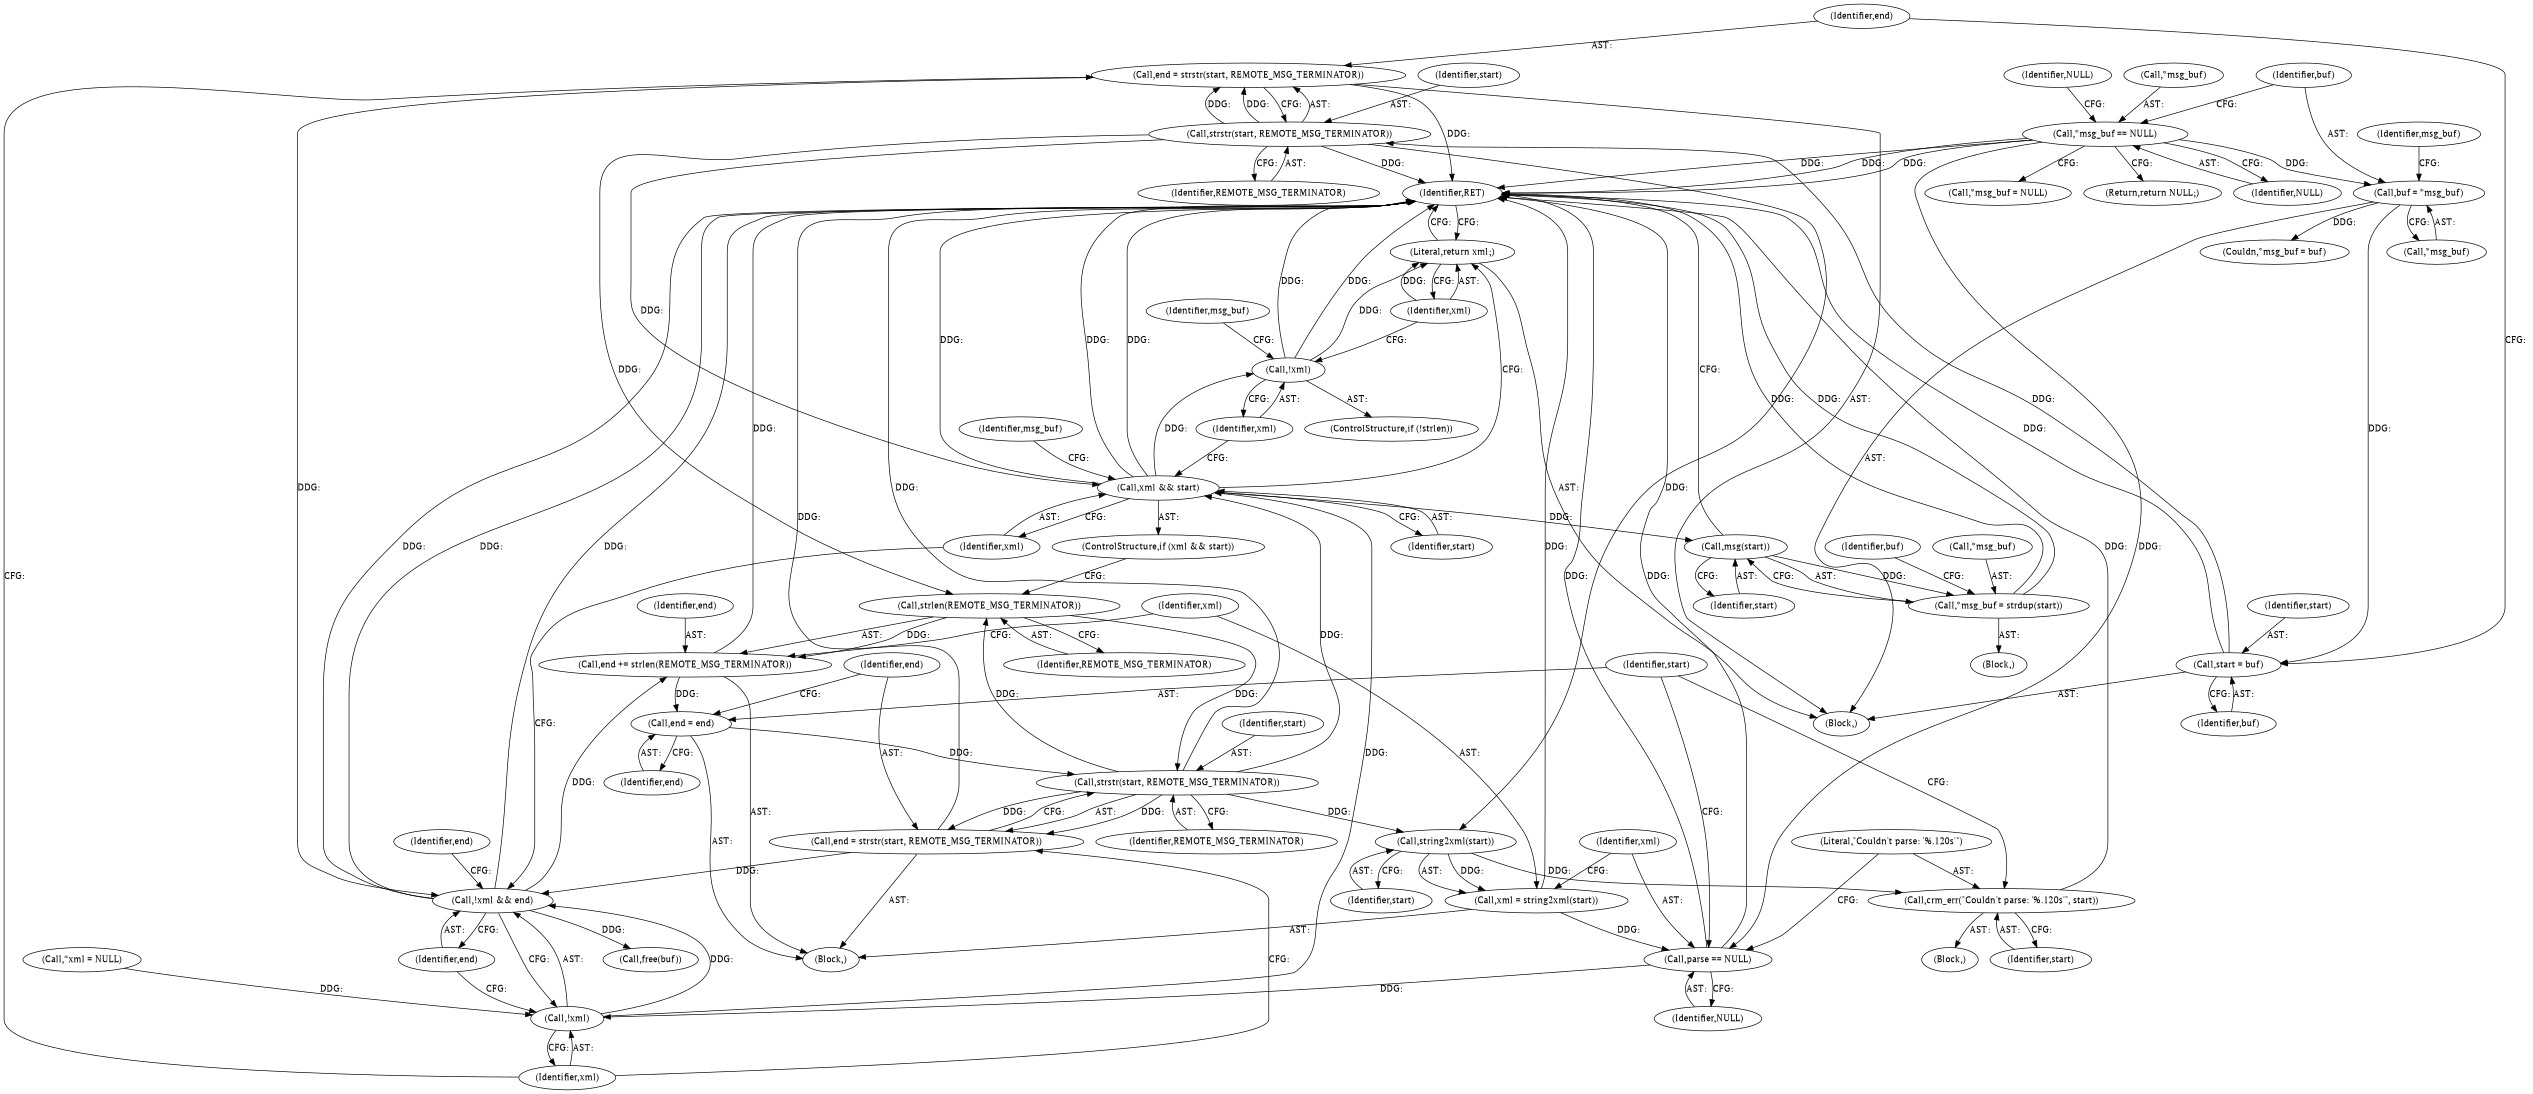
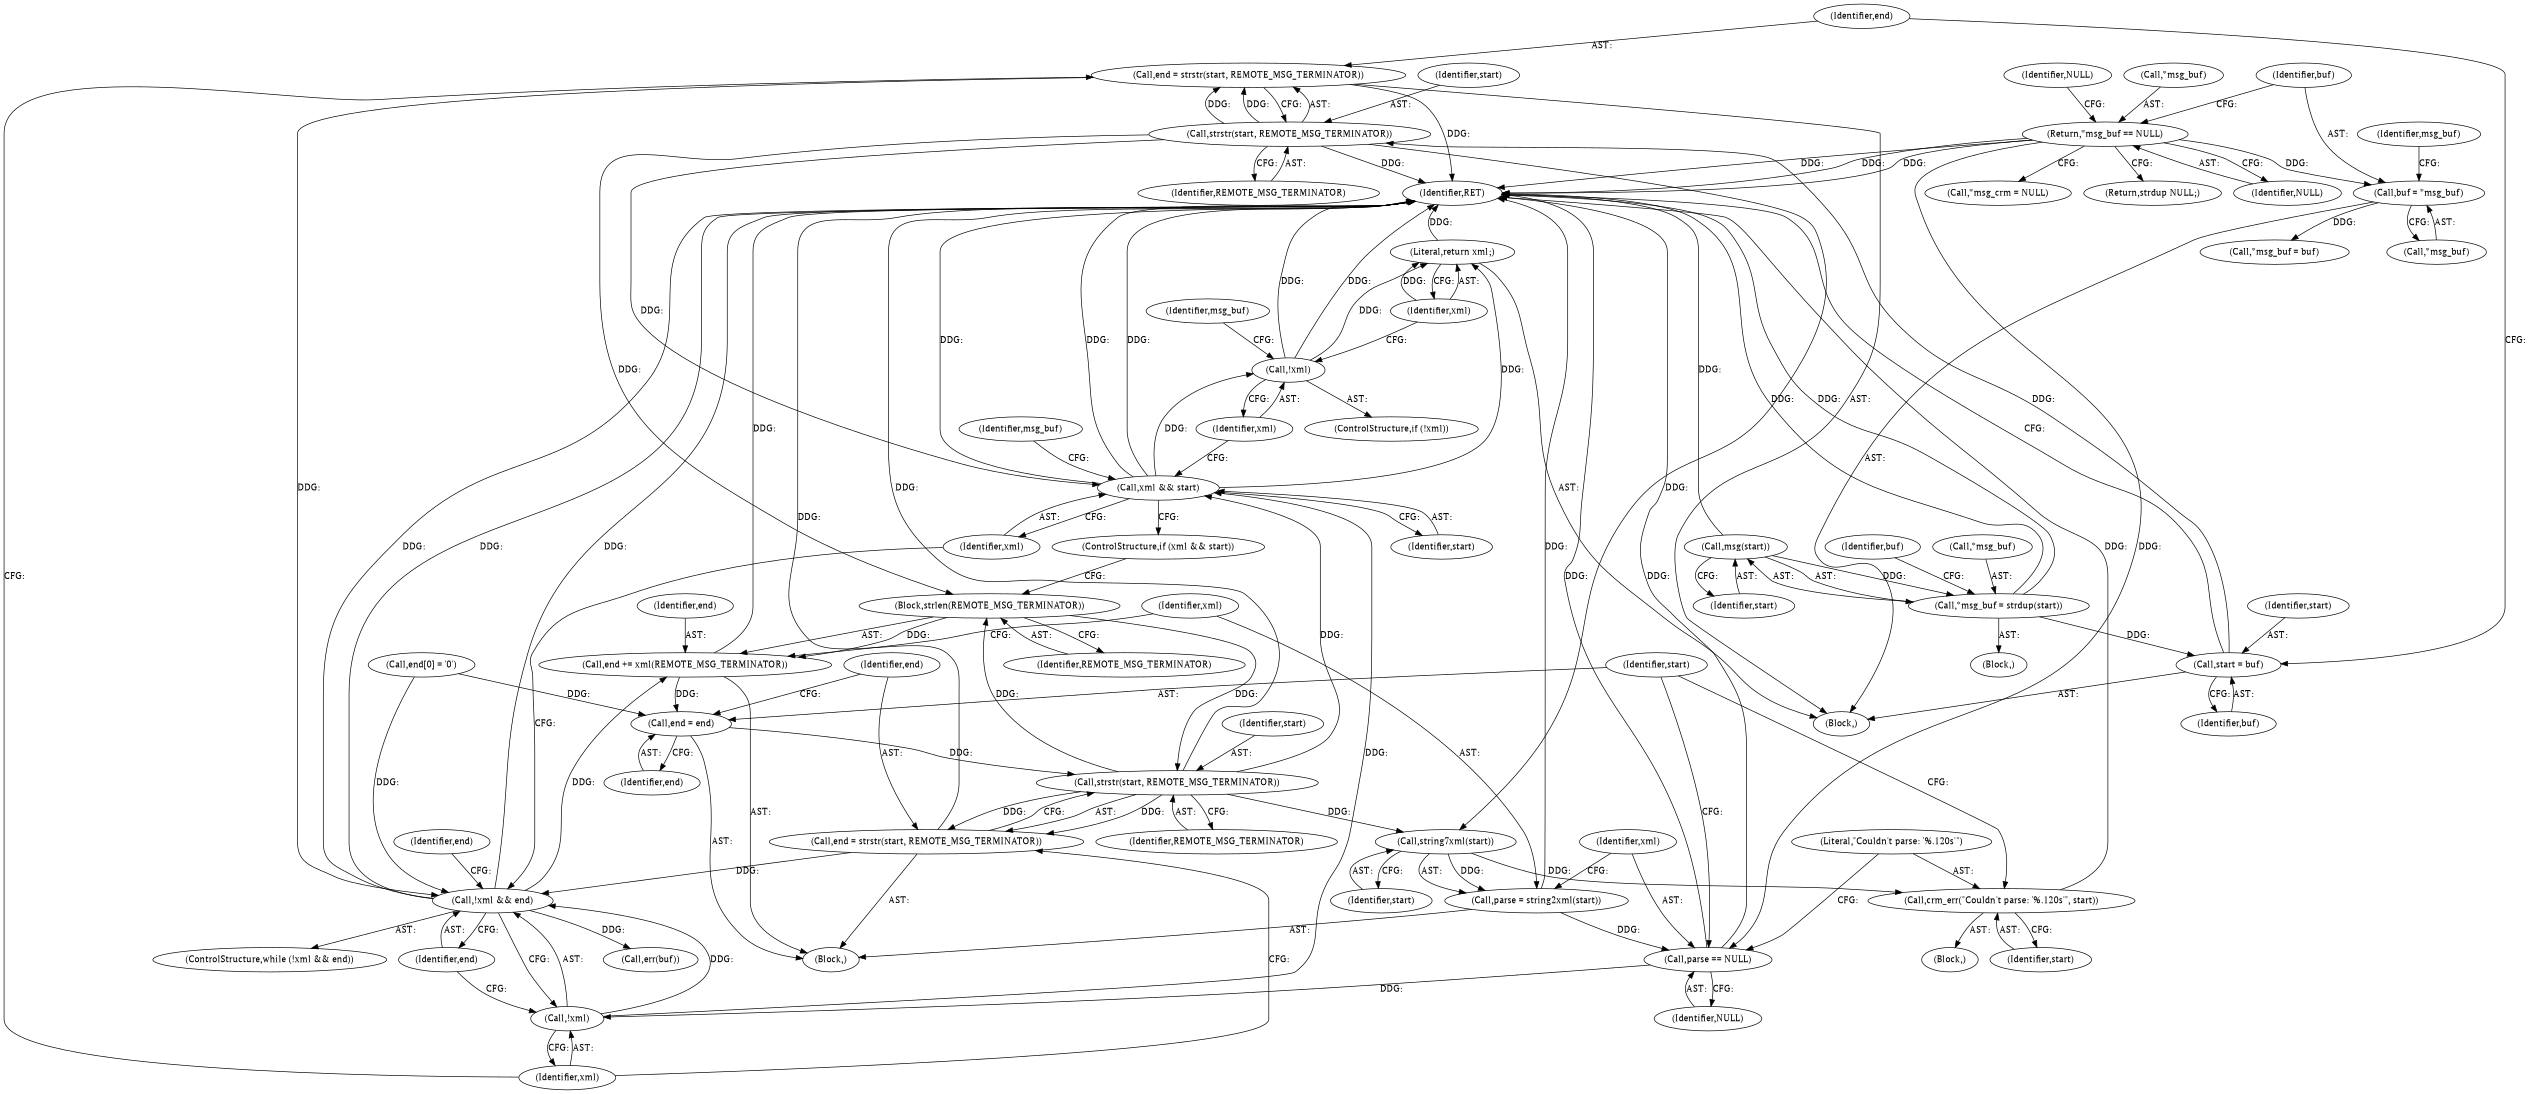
(2105, 134) -> (2105, 134)
(1998, 193) -> (1998, 193)
(2153, 193) -> (2153, 193)
(1458, 219) -> none
(1442, 223) -> (1442, 223)
(2275, 252) -> (2275, 252)
(1514, 370) -> (1514, 370)
(1711, 370) -> (1711, 370)
(1391, 429) -> (1391, 429)
(2036, 429) -> (2036, 429)
(2368, 453) -> (2114, 635)
(1451, 512) -> none
(1170, 517) -> (1170, 517)
(1785, 576) -> (1785, 576)
(990, 606) -> (990, 606)
none -> (422, 665)
(685, 665) -> (685, 665)
(1446, 842) -> (1446, 842)
(1537, 901) -> (1537, 901)
(82, 960) -> none
none -> (270, 960)
(651, 960) -> (651, 960)
